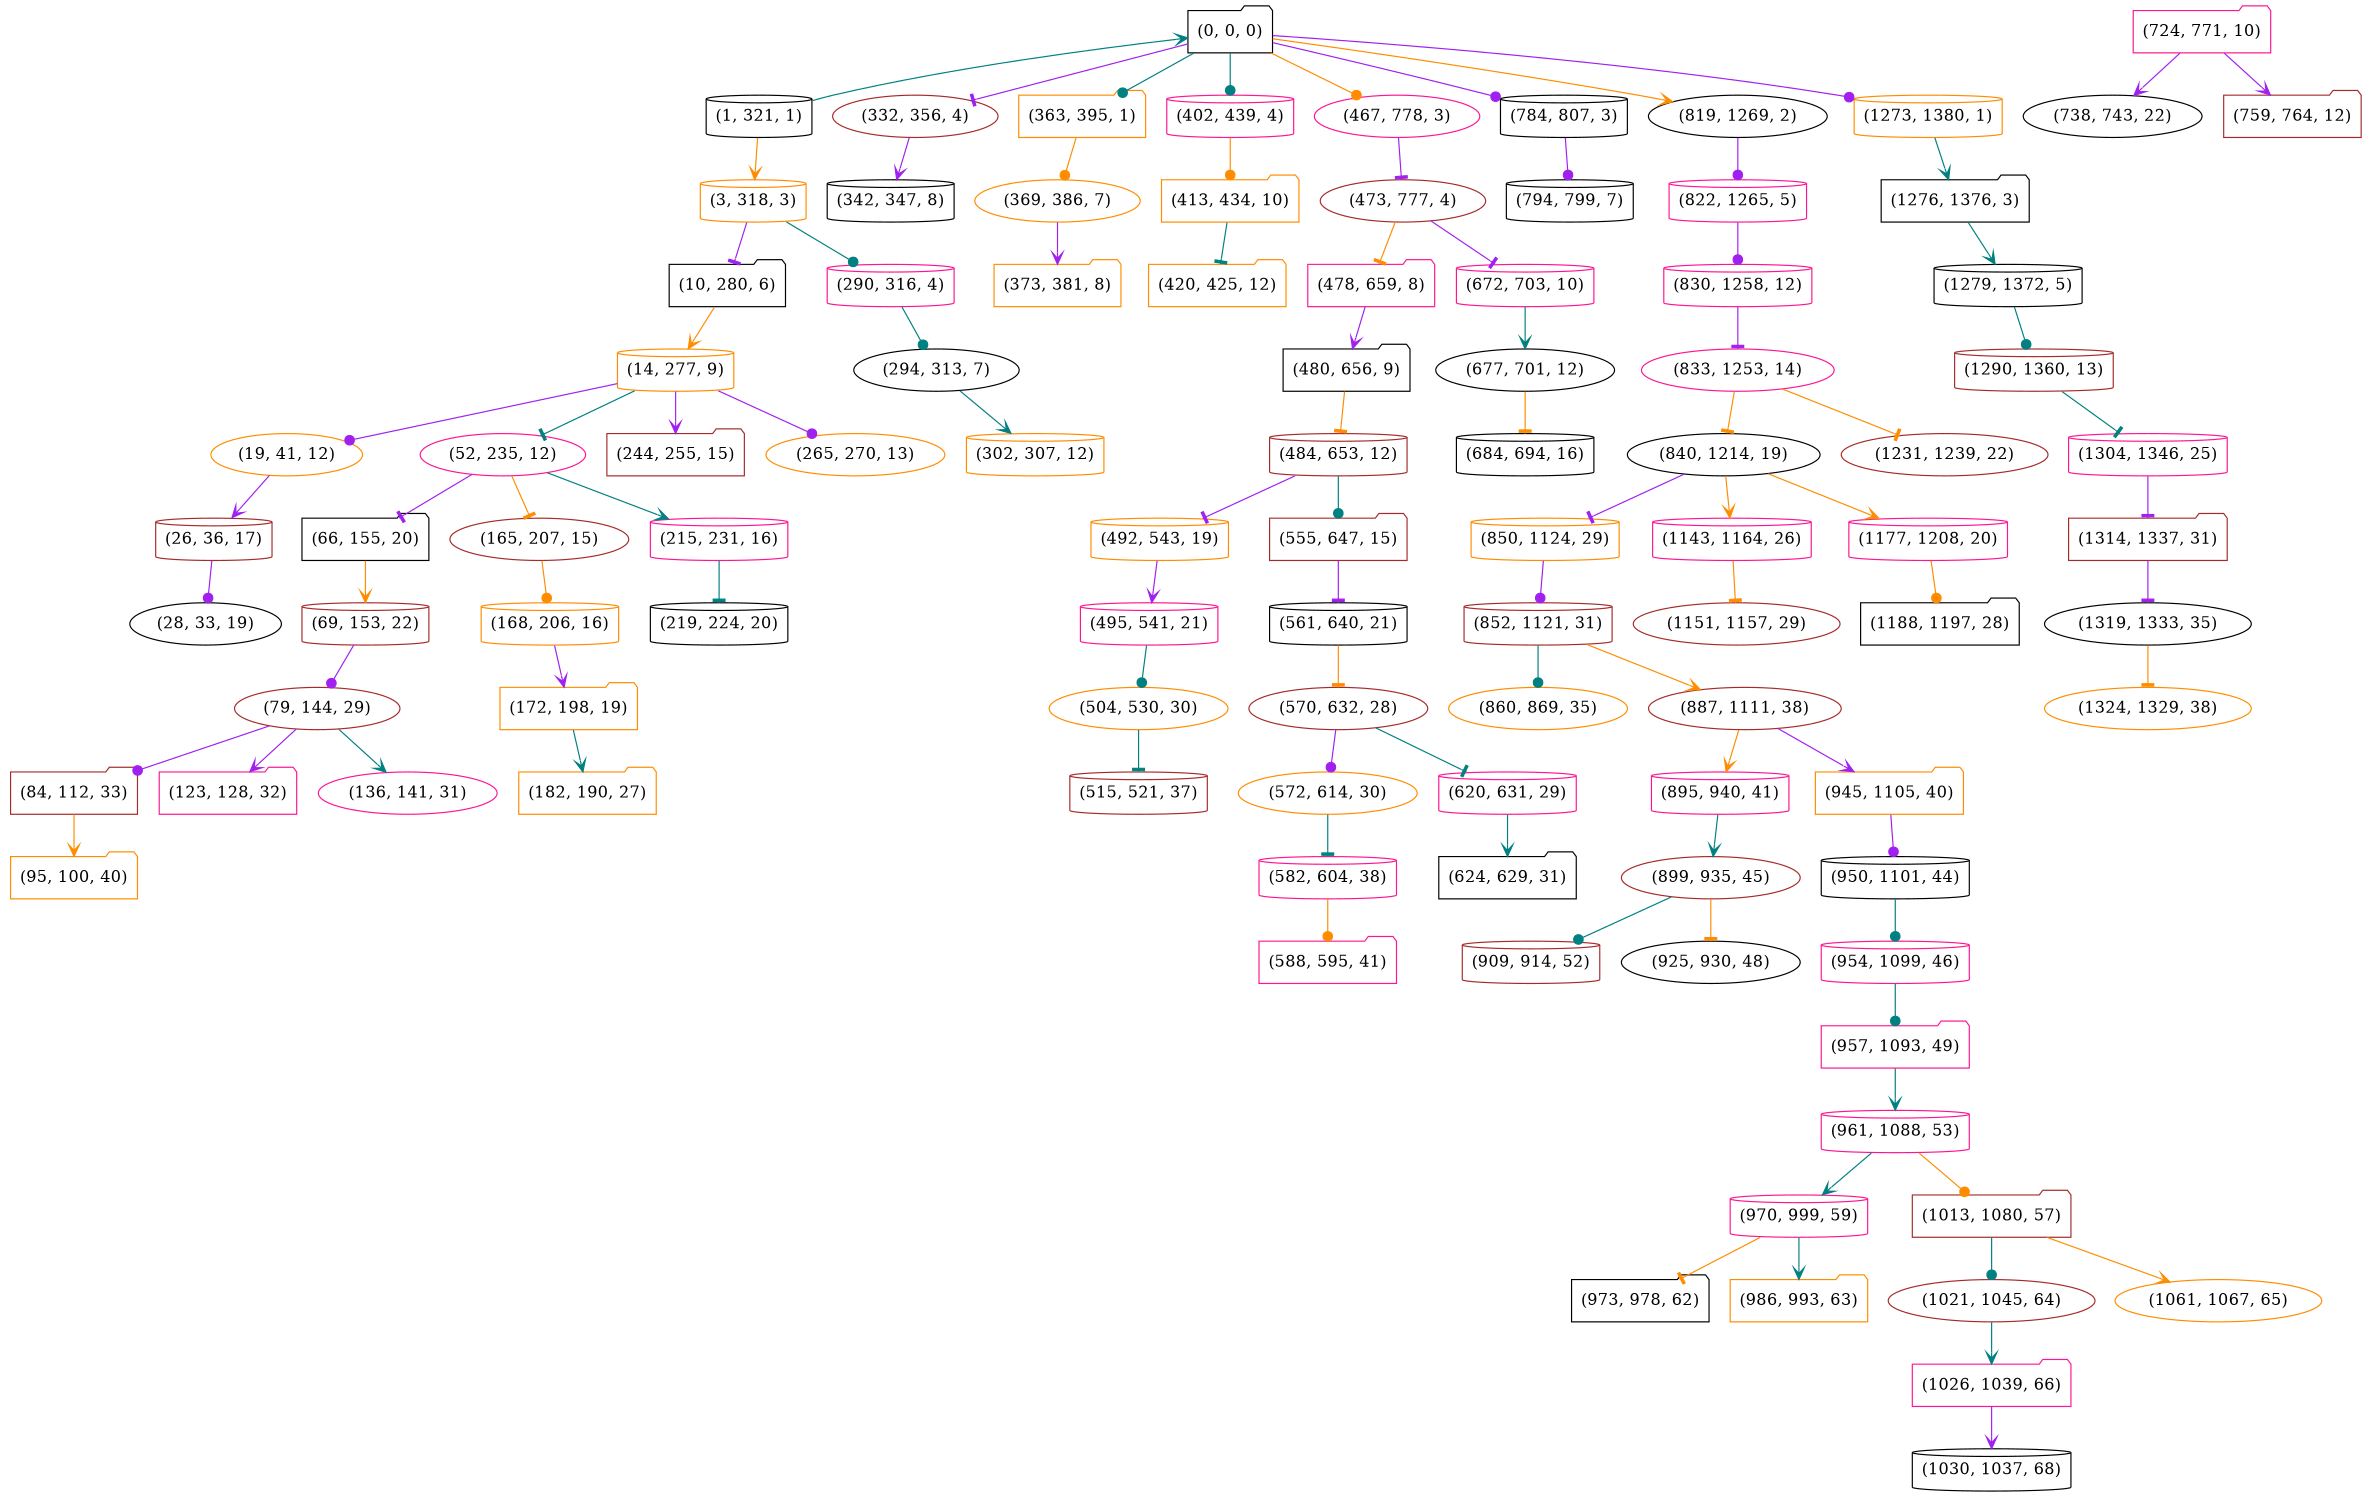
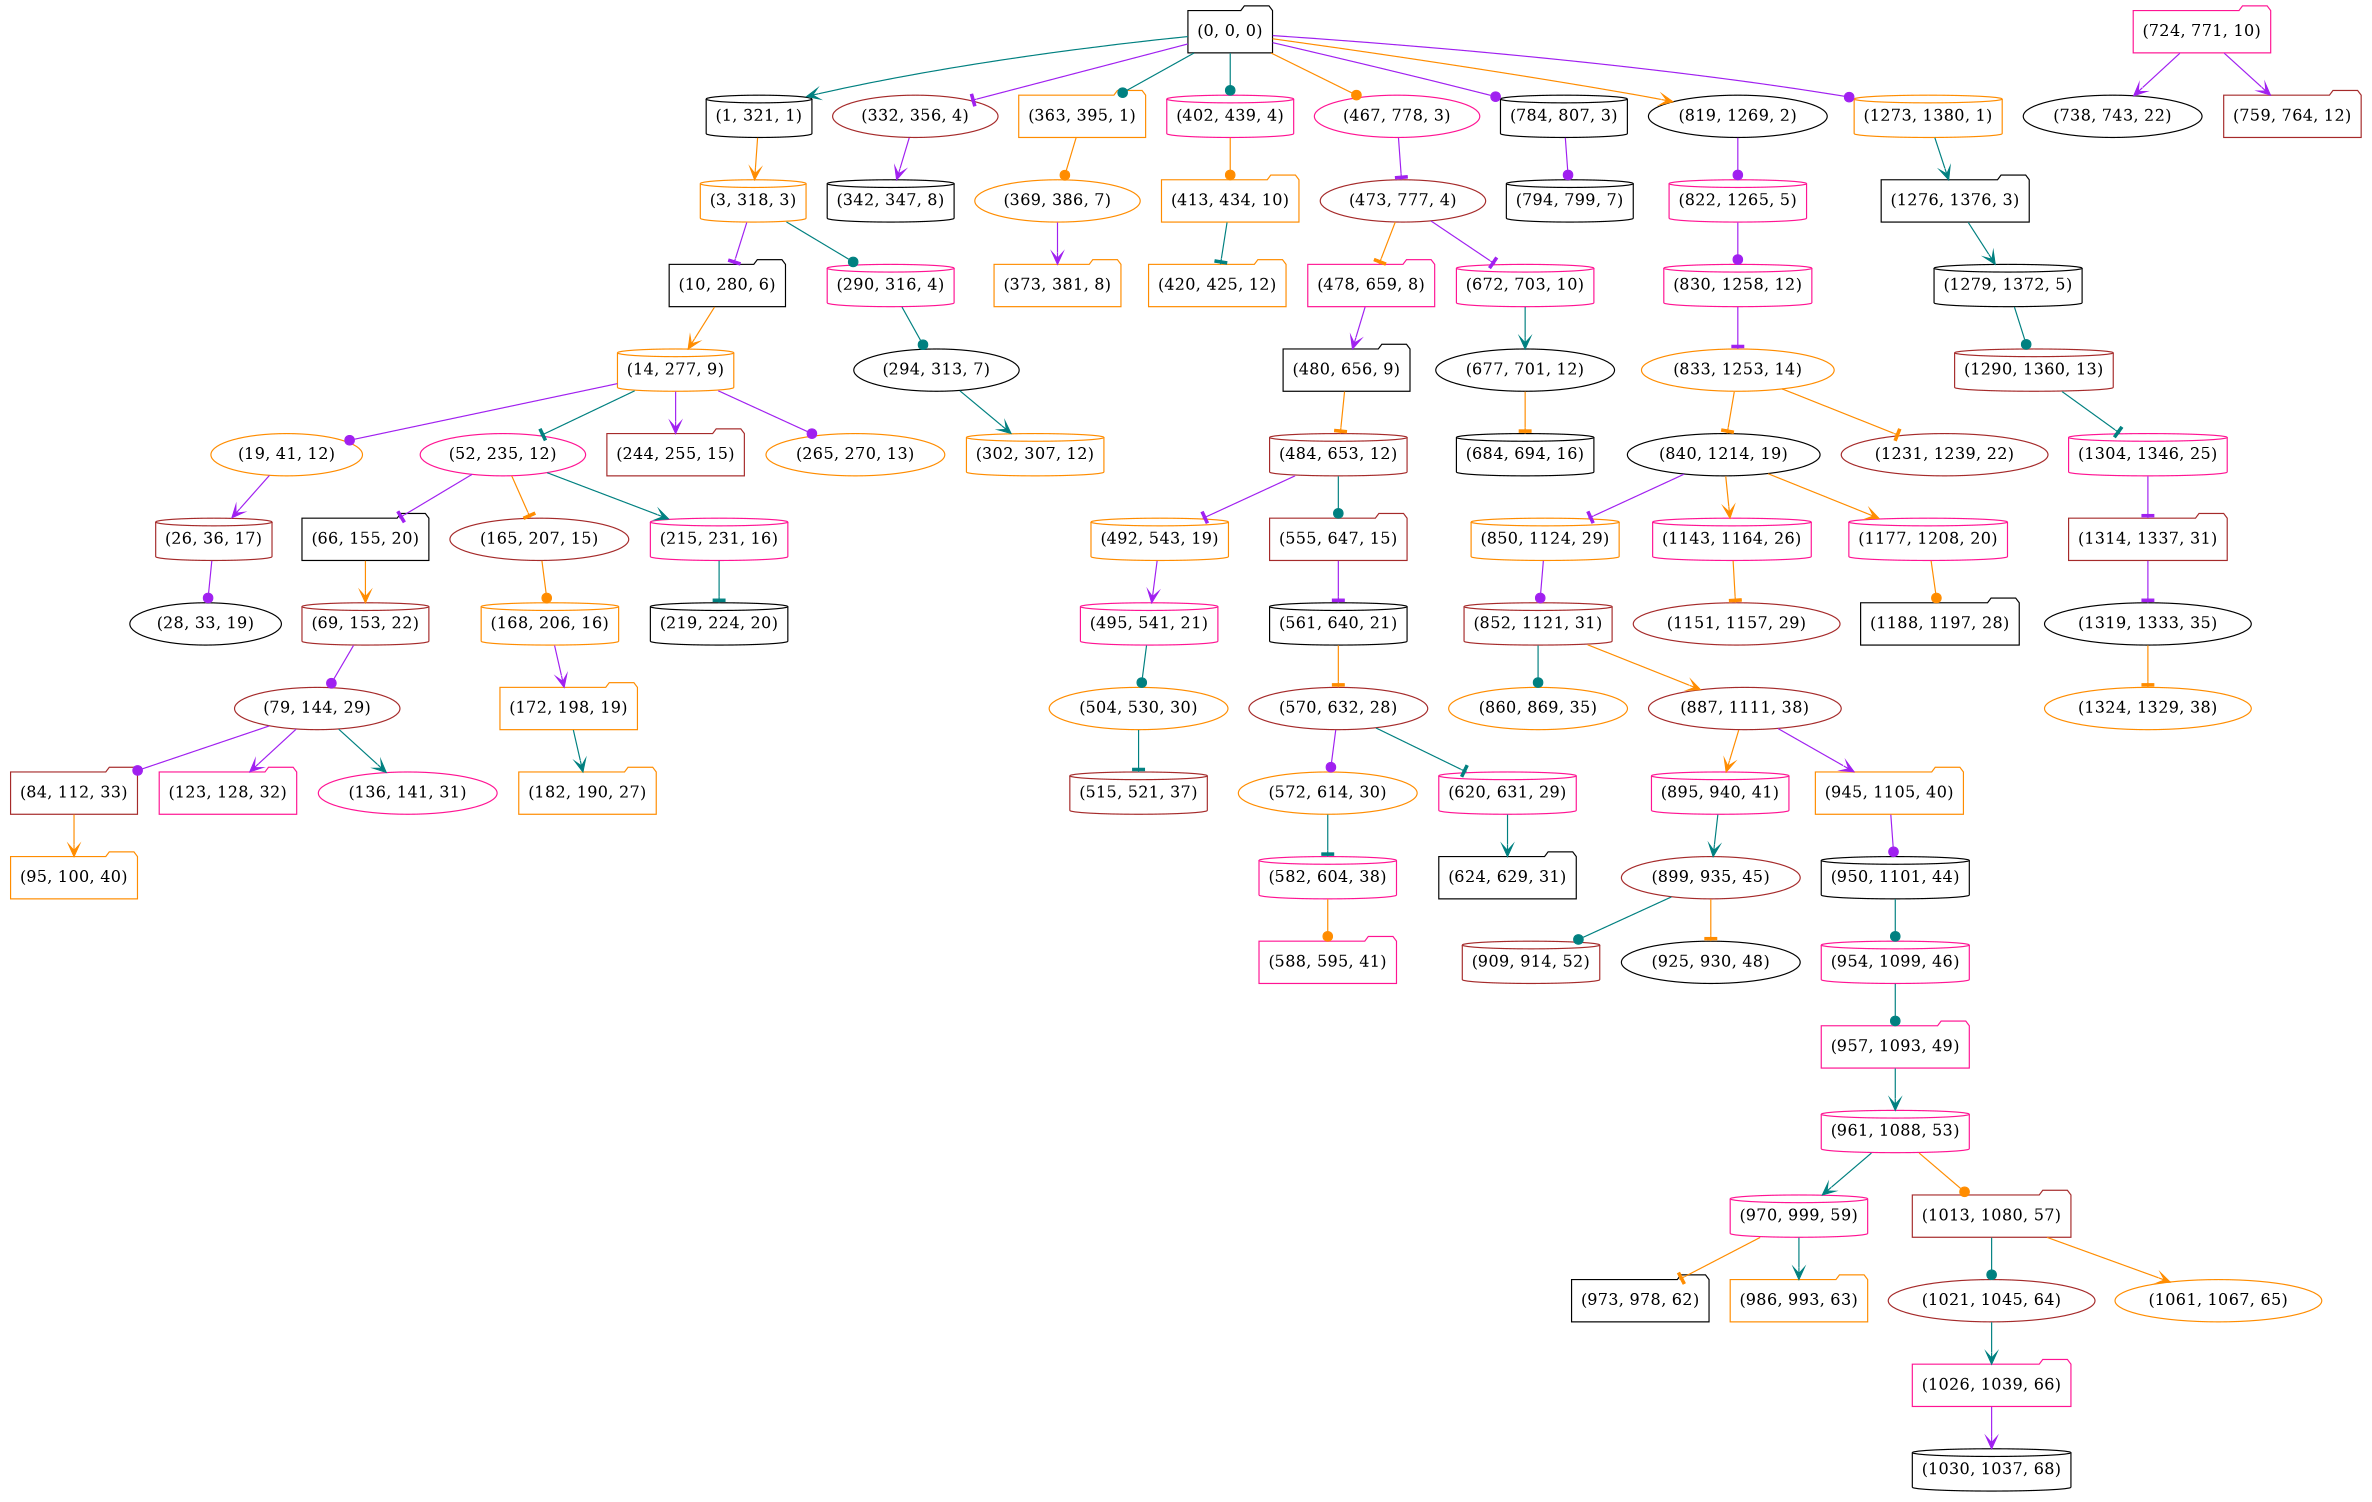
(993, 65) -> (1002, 60)
(1738, 370) -> (1738, 370)
